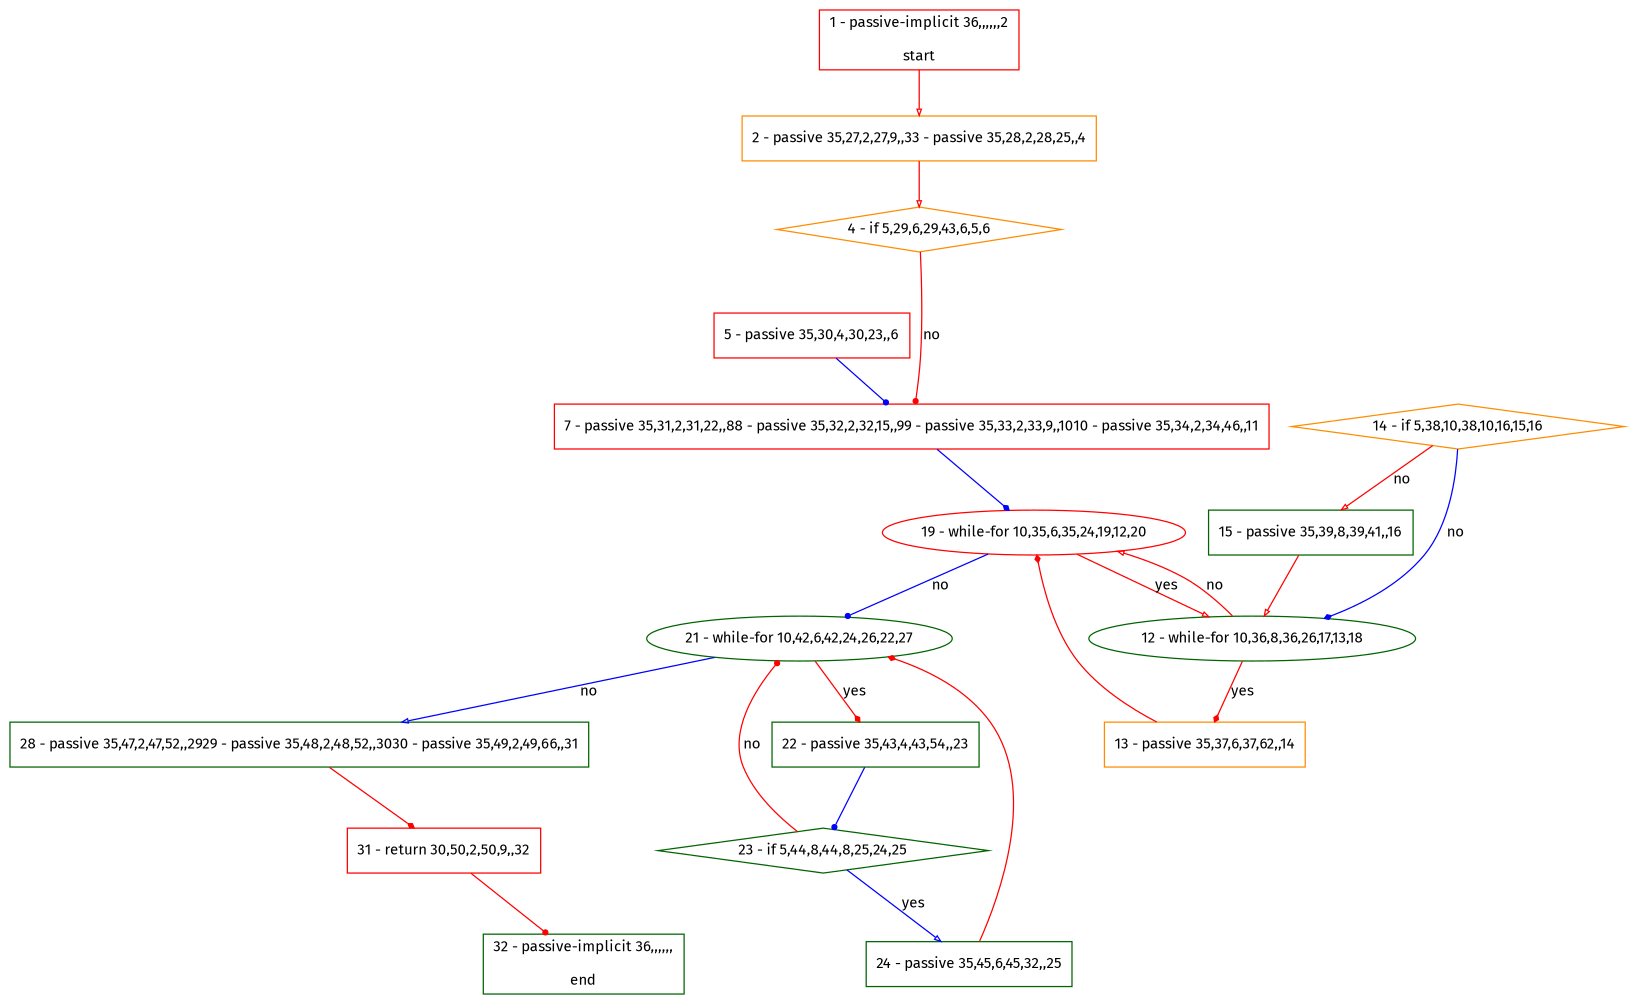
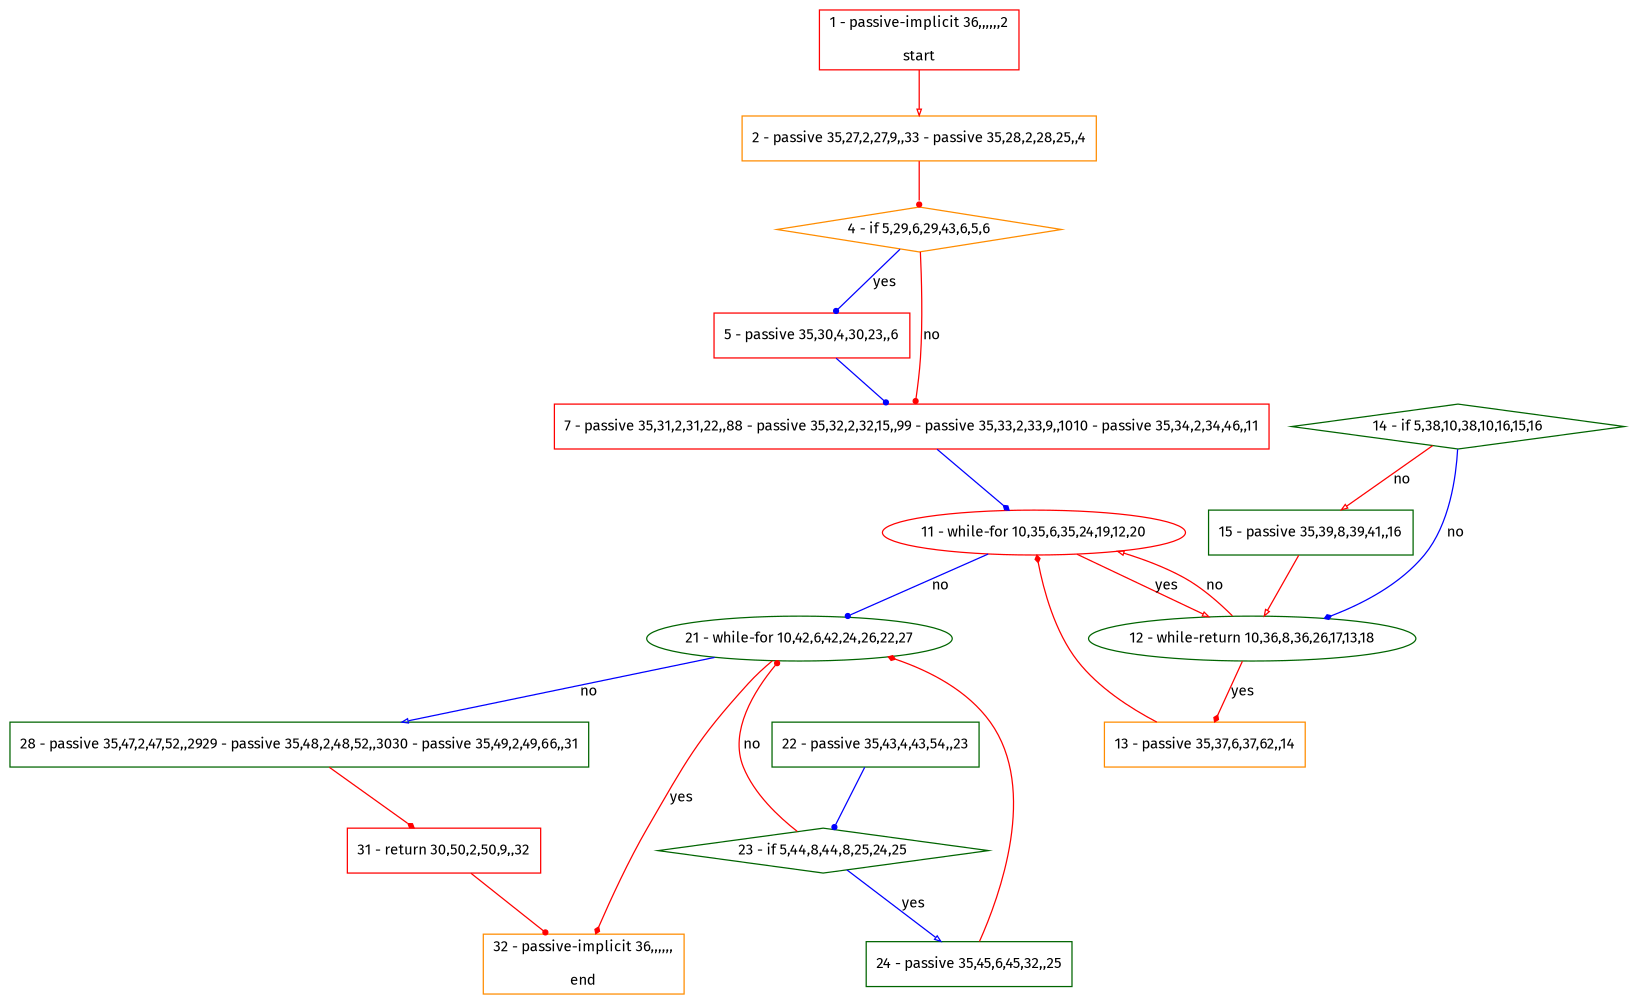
(919, 181) -> (919, 181)
none -> (869, 279)
(1458, 427) -> (1458, 427)
(1034, 533) -> (1034, 533)
(1252, 639) -> (1252, 639)
(835, 689) -> (672, 785)
(584, 964) -> (584, 964)
